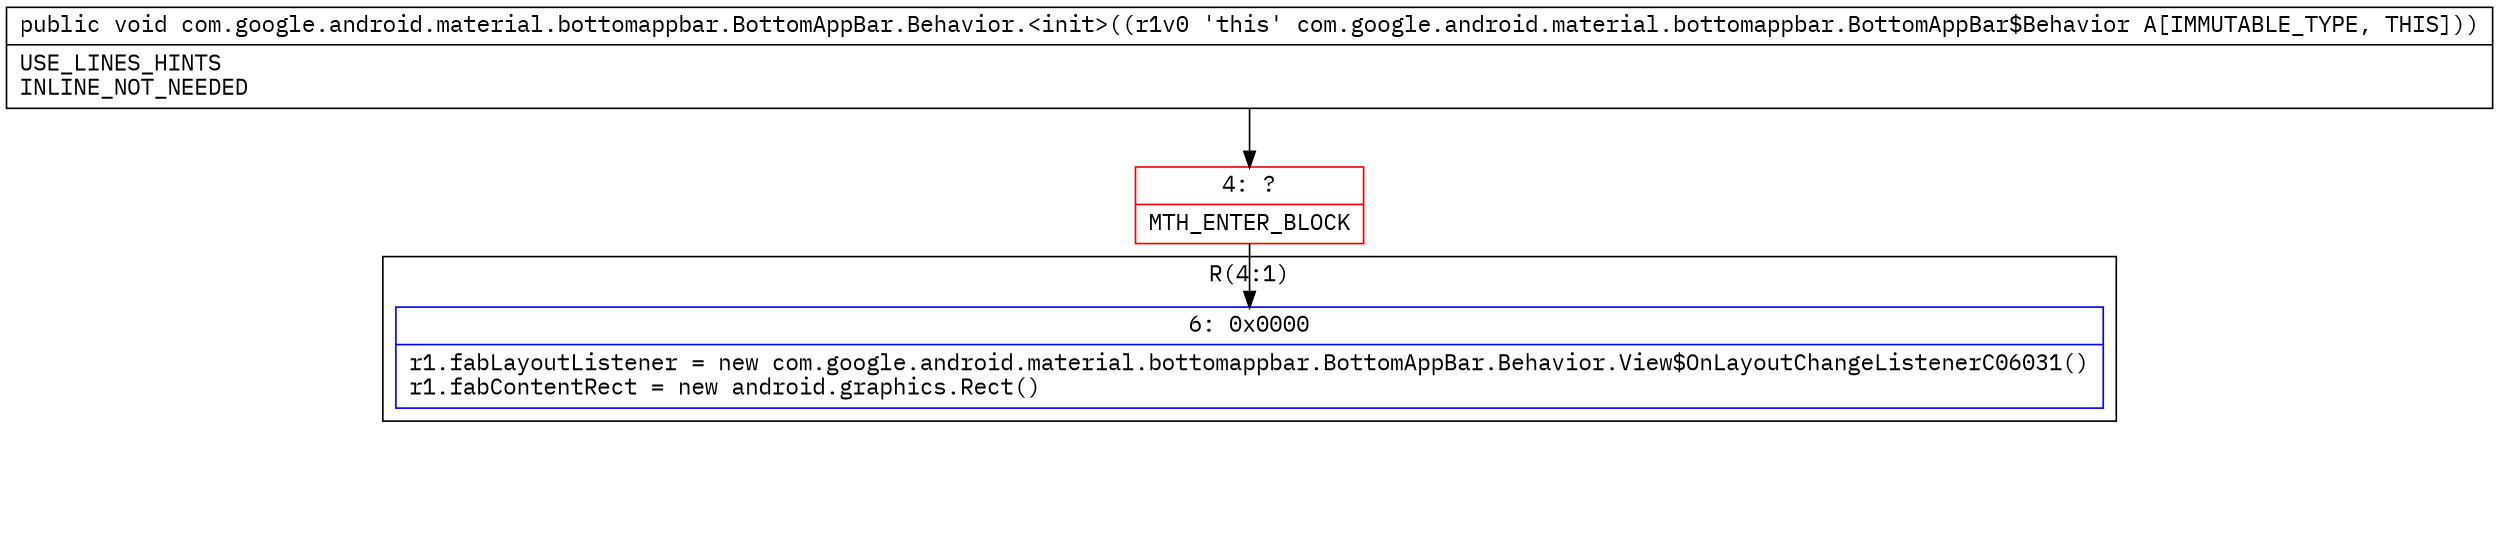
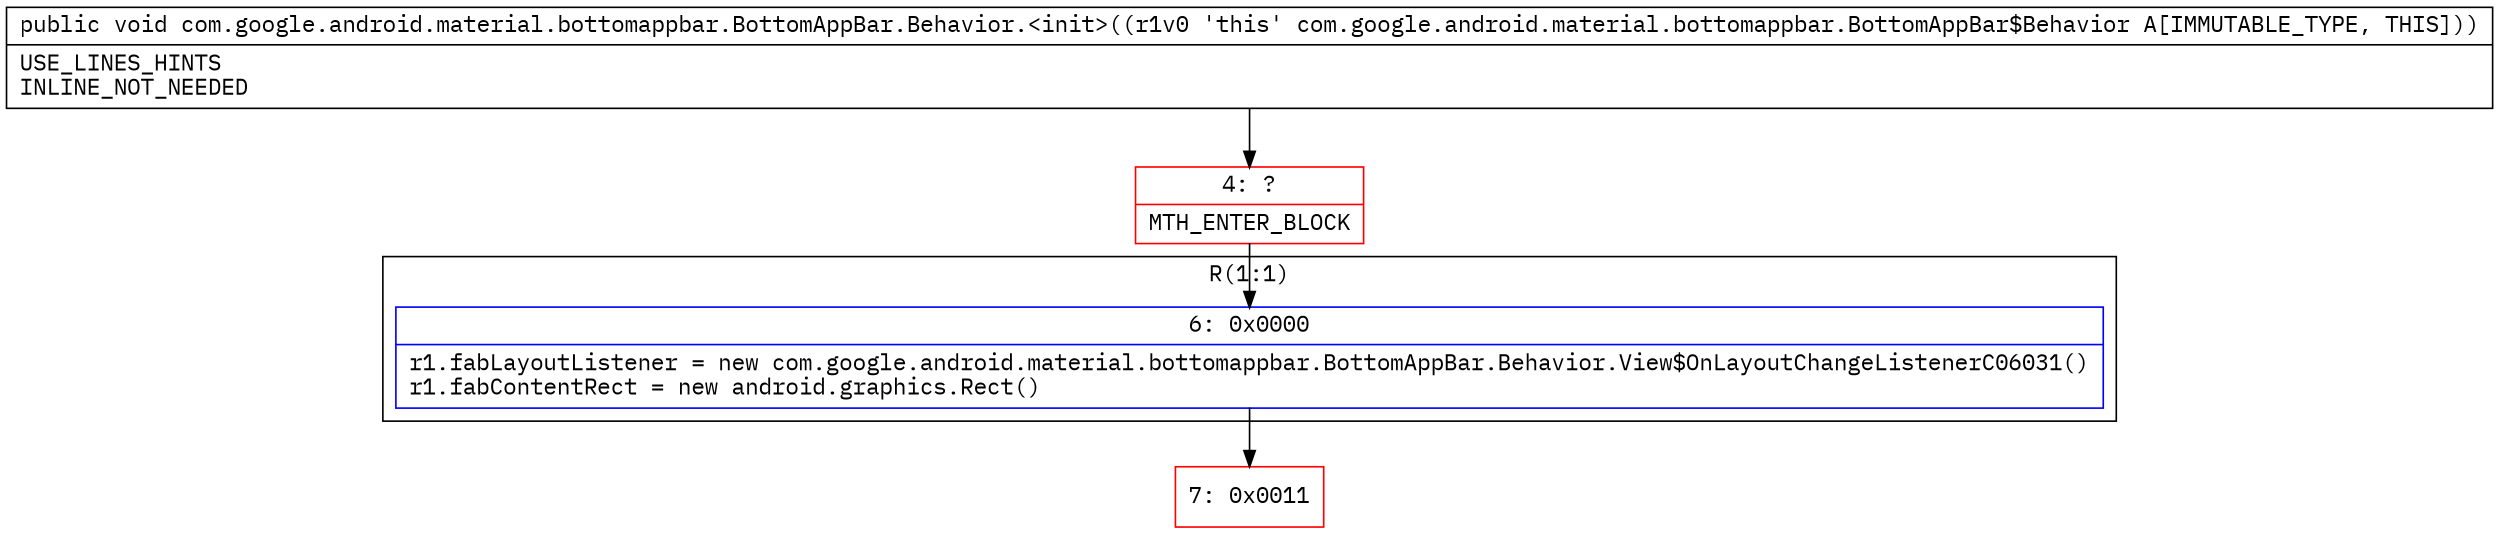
(1250, 275) -> (1250, 275)
none -> (1250, 497)
